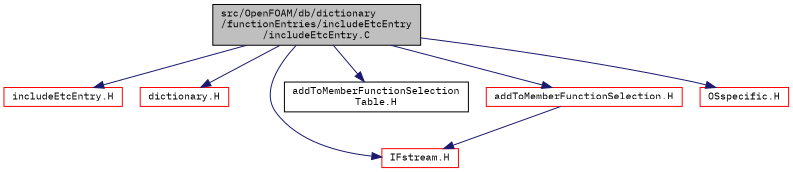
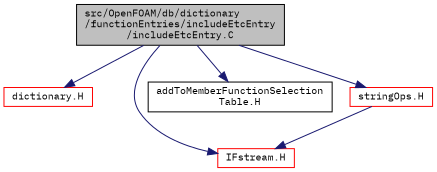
(63, 97) -> none
(584, 97) -> (391, 97)
(744, 97) -> none
